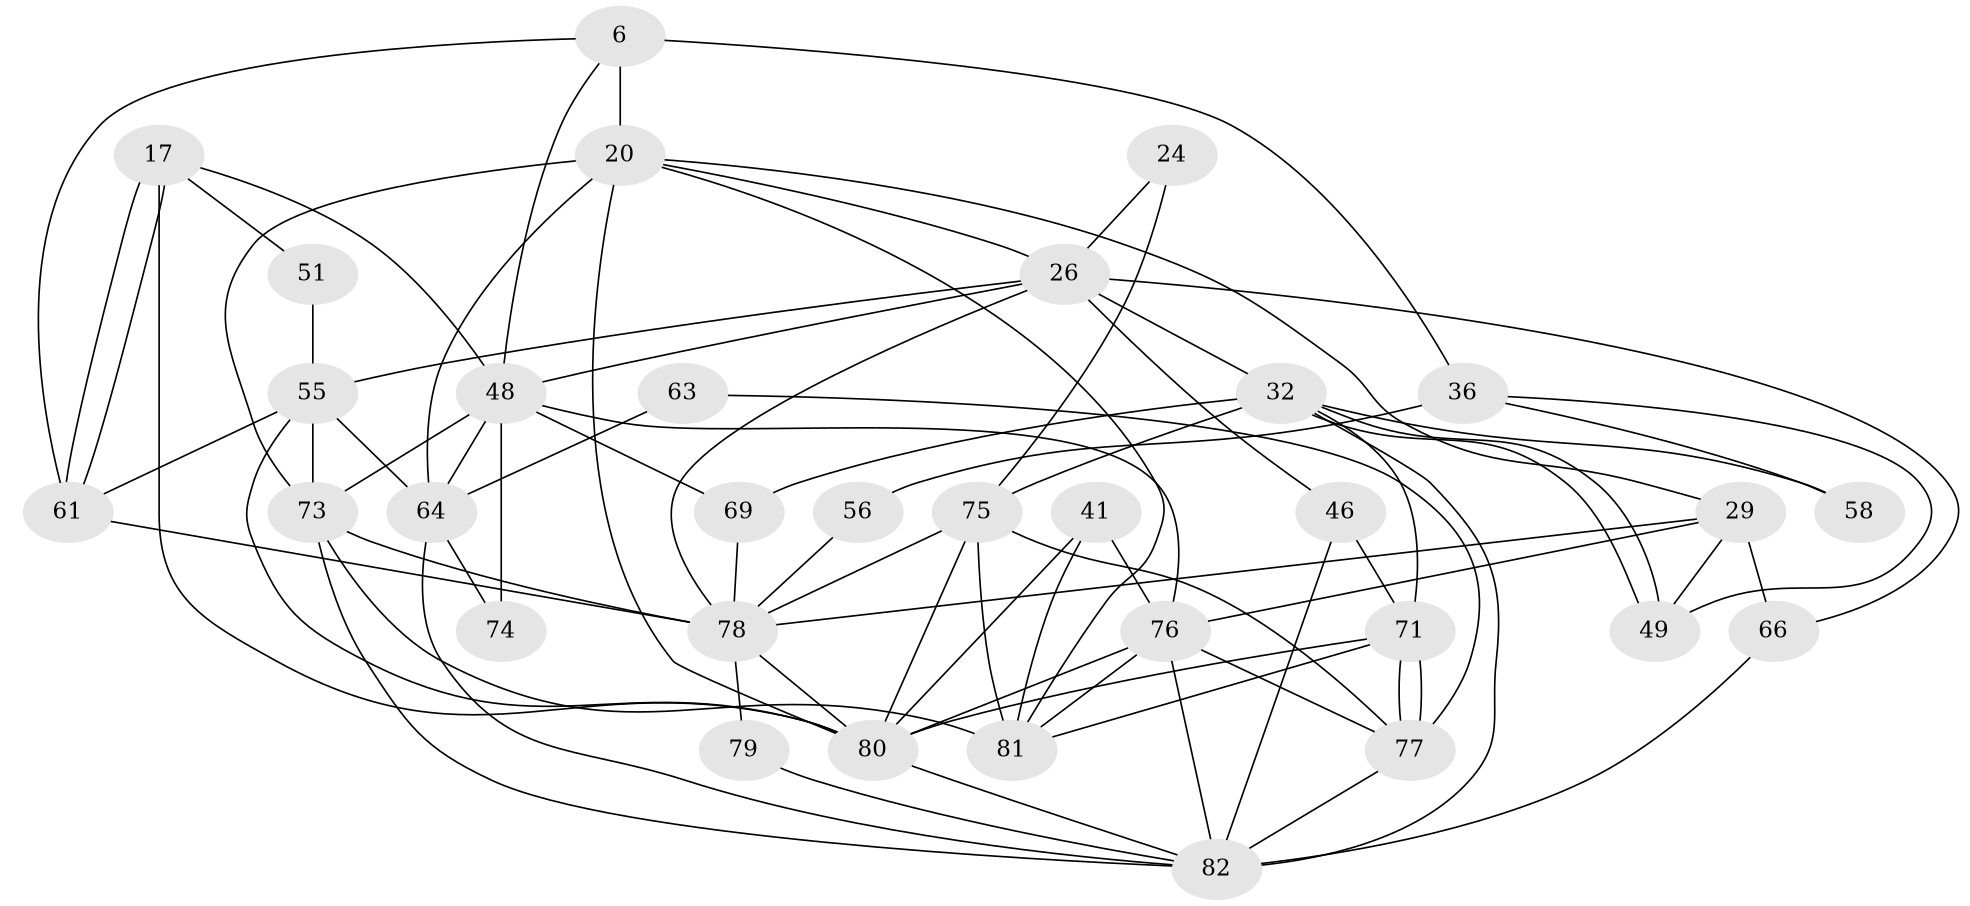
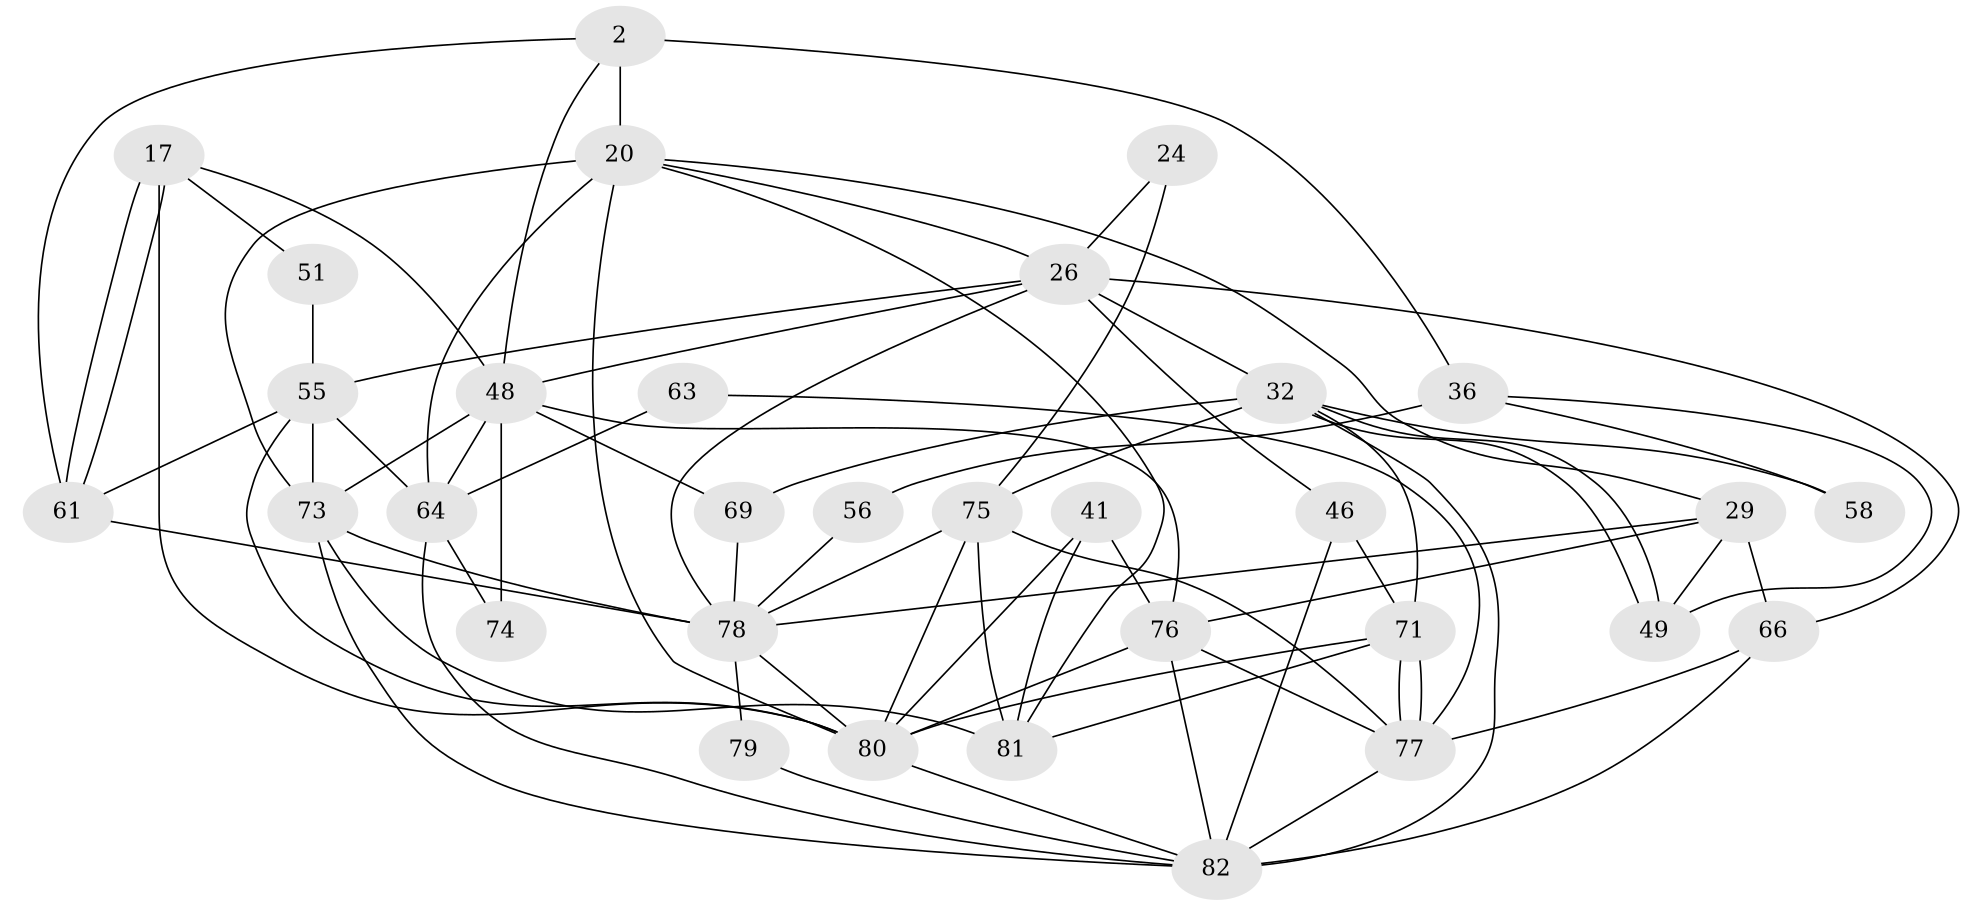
(620, 36) -> (620, 36)
none -> (1597, 700)
(1074, 702) -> none
